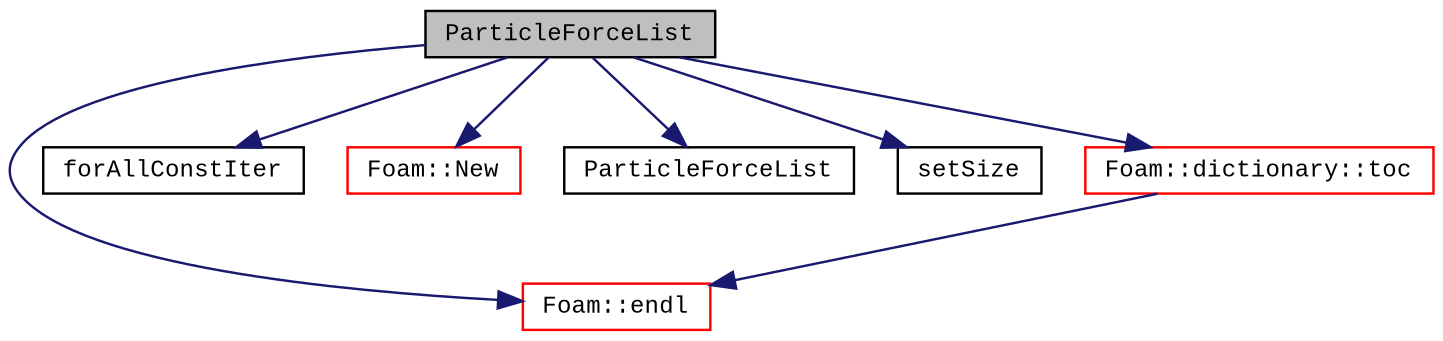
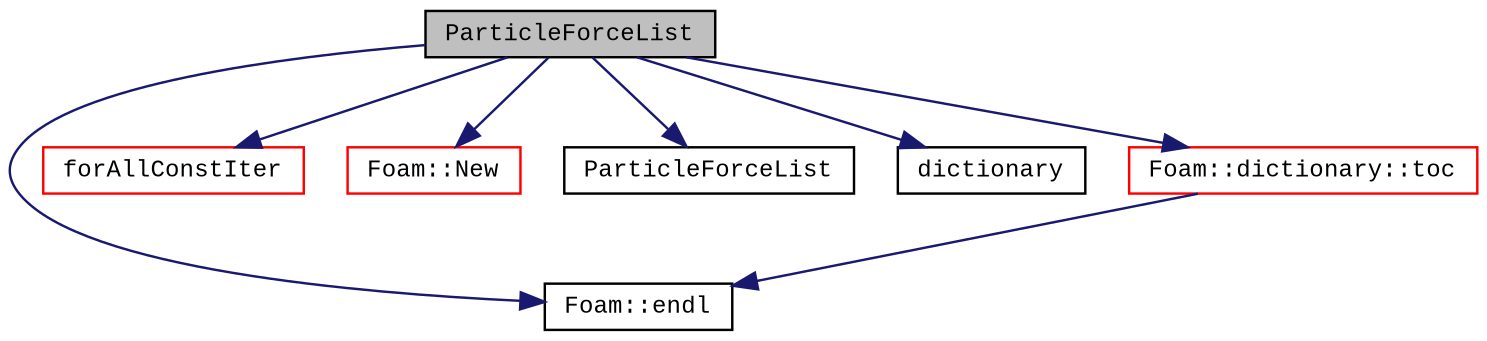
(173, 170) -> (174, 170)
(970, 170) -> (992, 170)
(617, 307) -> (639, 307)
